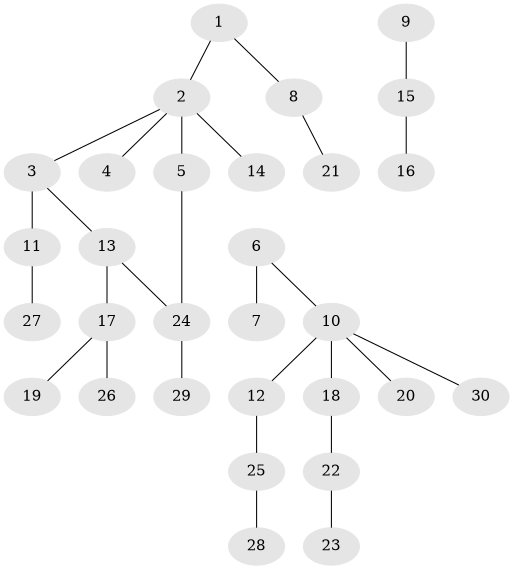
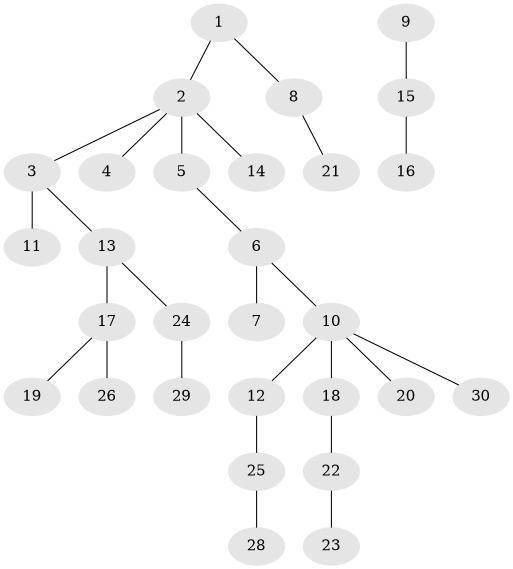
(182, 247) -> (219, 210)
(32, 322) -> none
